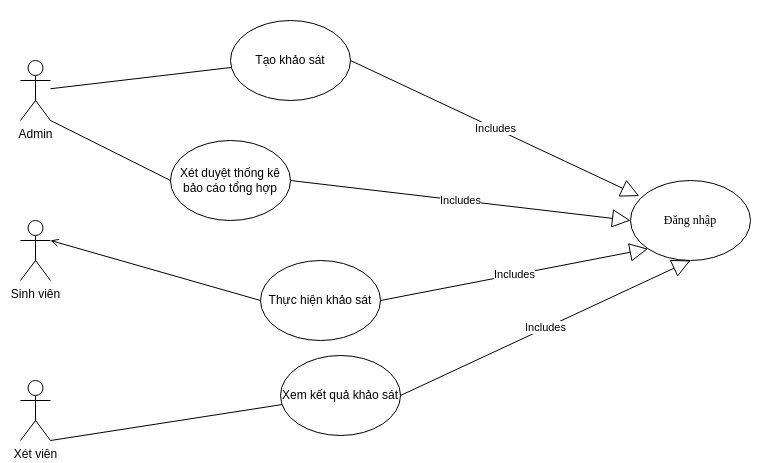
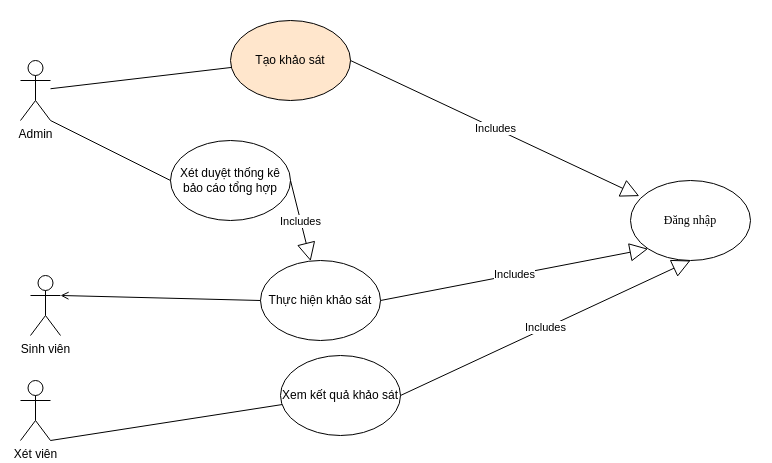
(291, 61) -> (291, 61)
(452, 199) -> (298, 212)
(36, 251) -> (46, 306)
